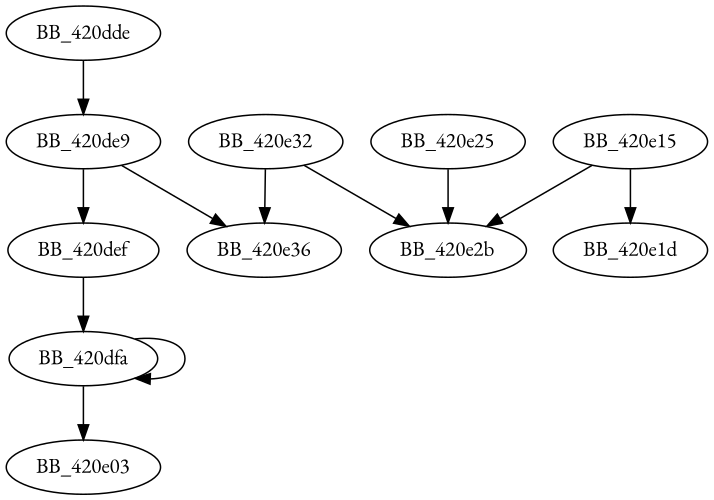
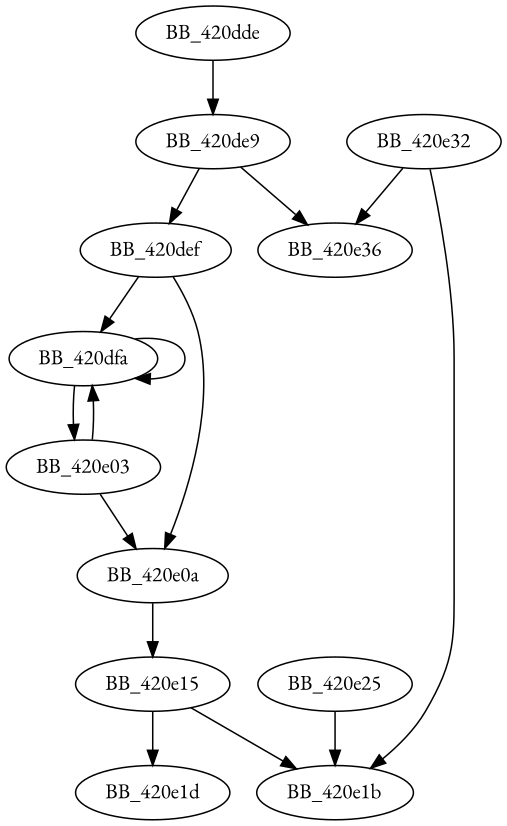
(448, 250) -> (335, 793)
none -> (93, 420)
none -> (153, 576)
